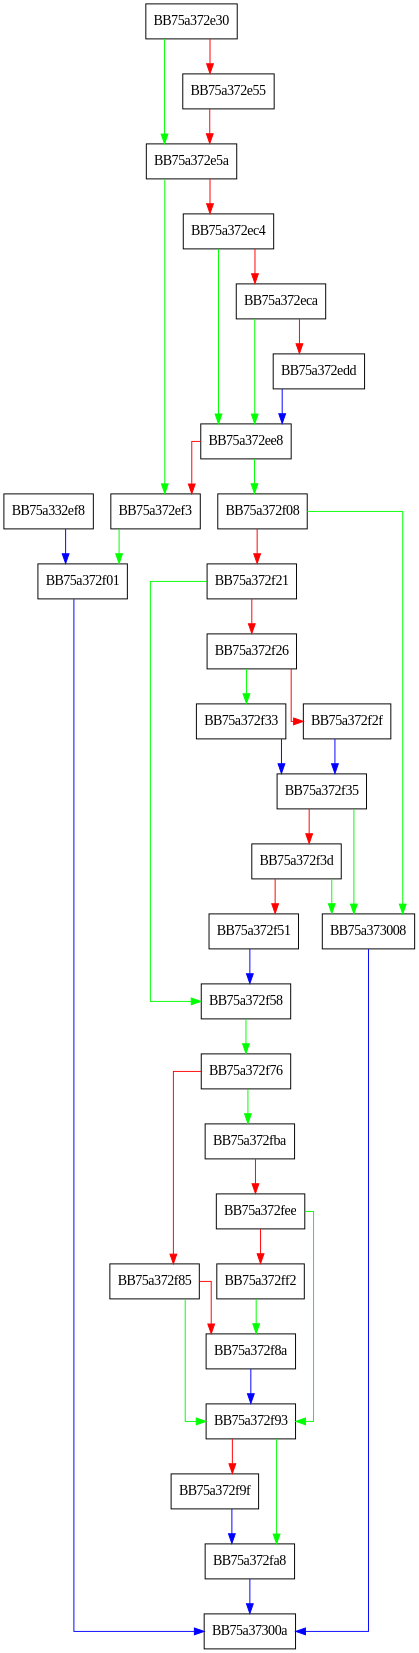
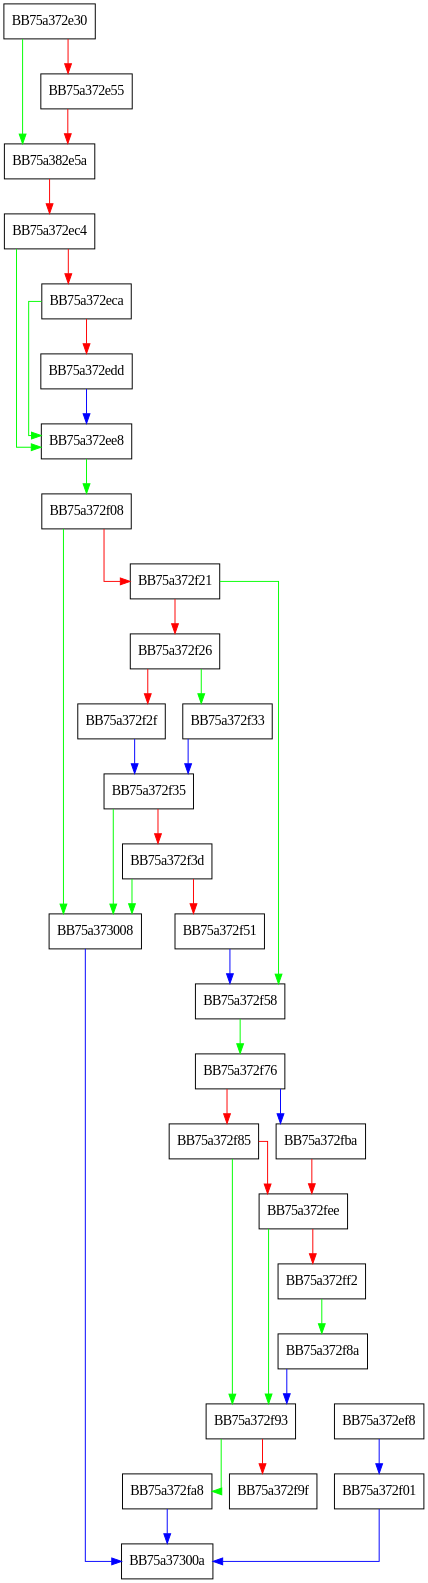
(192, 161) -> (50, 161)
(49, 511) -> (379, 1421)
(156, 511) -> none
(248, 1101) -> (280, 1101)
(211, 1297) -> (268, 1158)
(232, 1521) -> none
